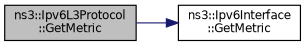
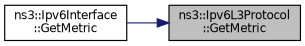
(151, 23) -> (142, 23)
